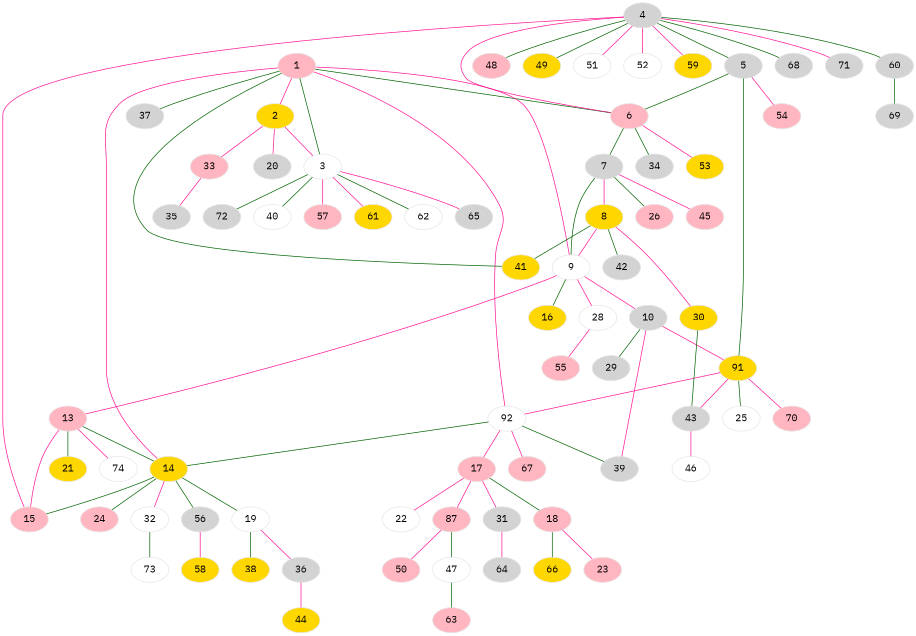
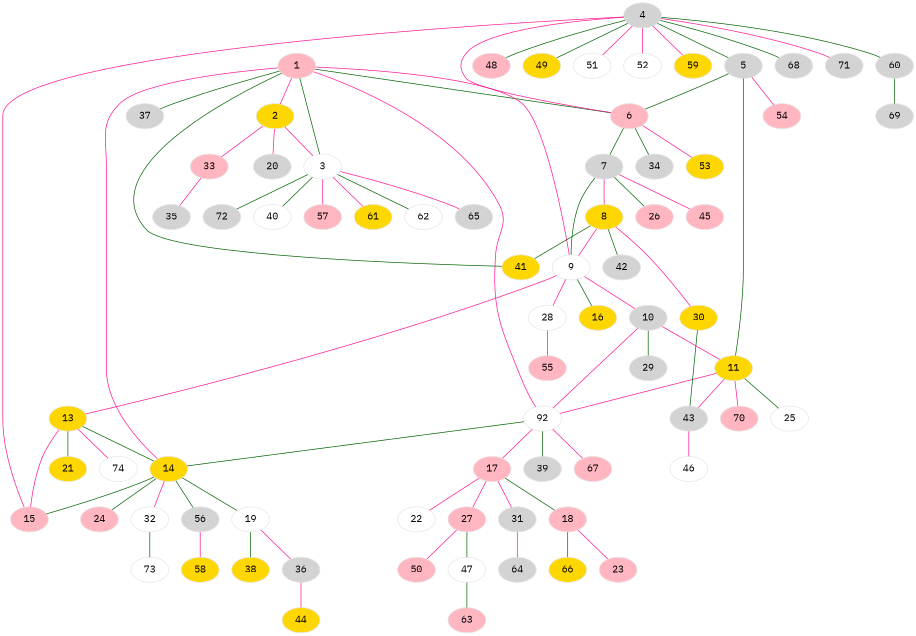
(738, 368) -> (734, 368)
(633, 397) -> (595, 368)
(68, 419) -> (68, 419)
(451, 519) -> (467, 519)
